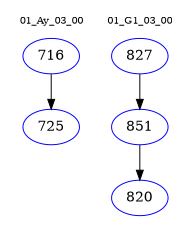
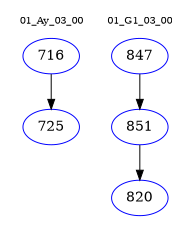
(140, 56) -> (140, 56)
